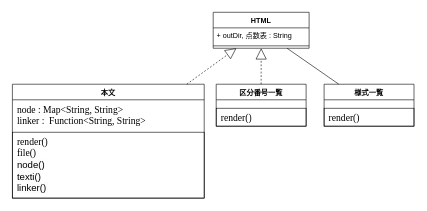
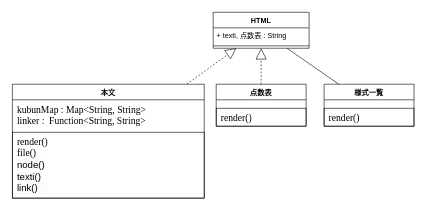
(259, 36) -> (257, 36)
(261, 93) -> (261, 93)
(75, 113) -> (75, 113)
(32, 158) -> (32, 158)
